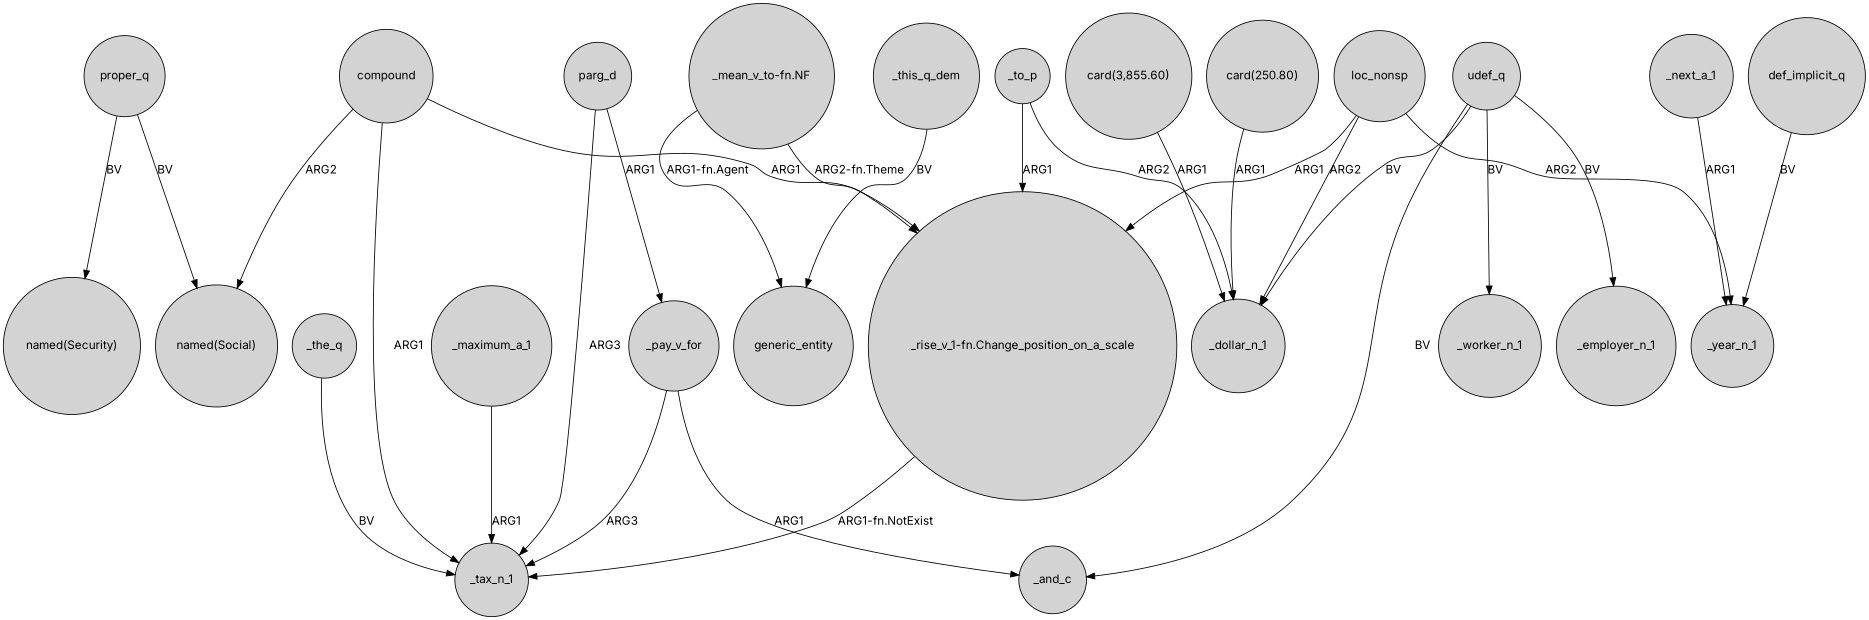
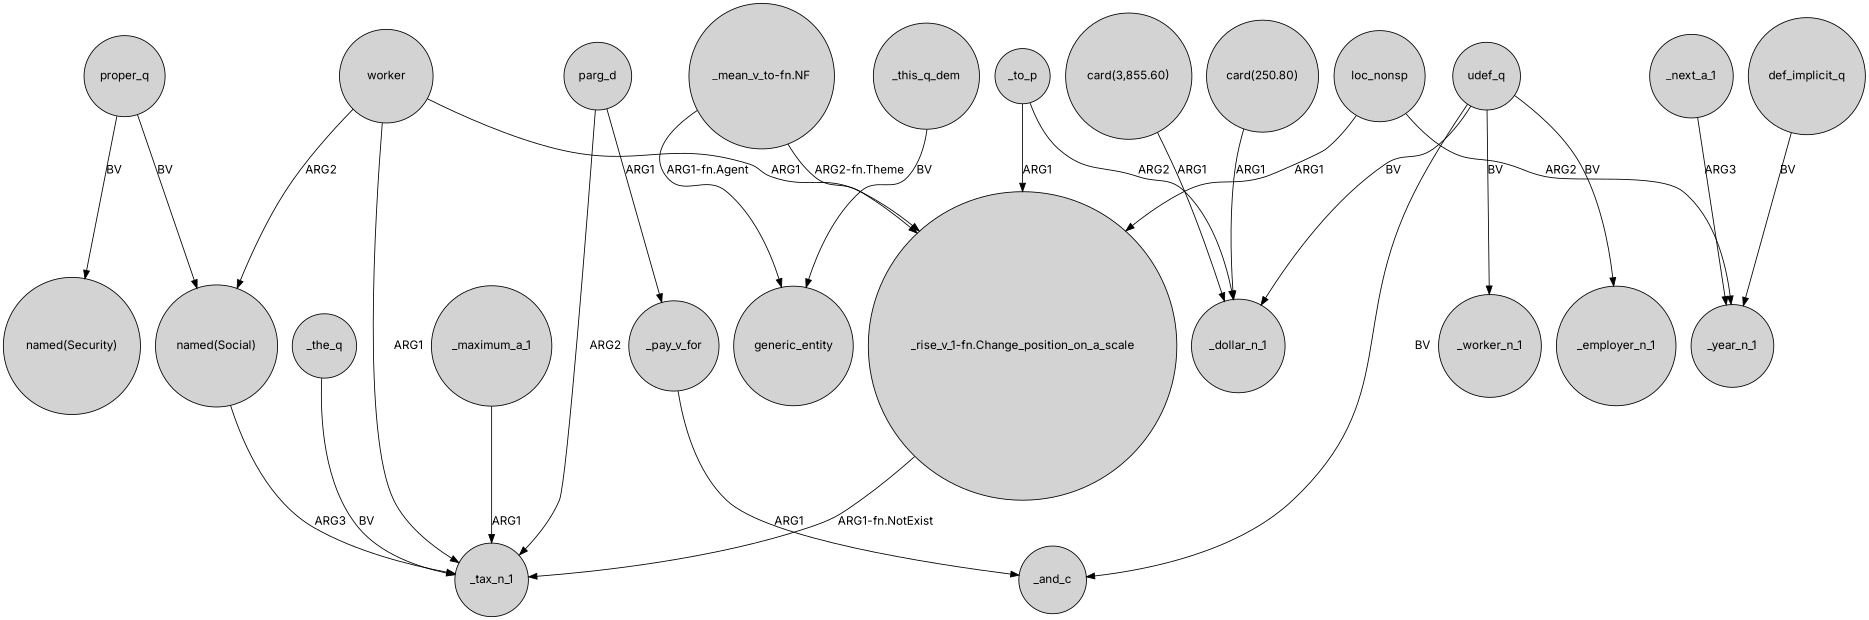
(386, 76) -> (386, 76)
(1721, 170) -> (1721, 170)
(1311, 207) -> none
(605, 346) -> (605, 346)
(624, 495) -> (310, 525)
